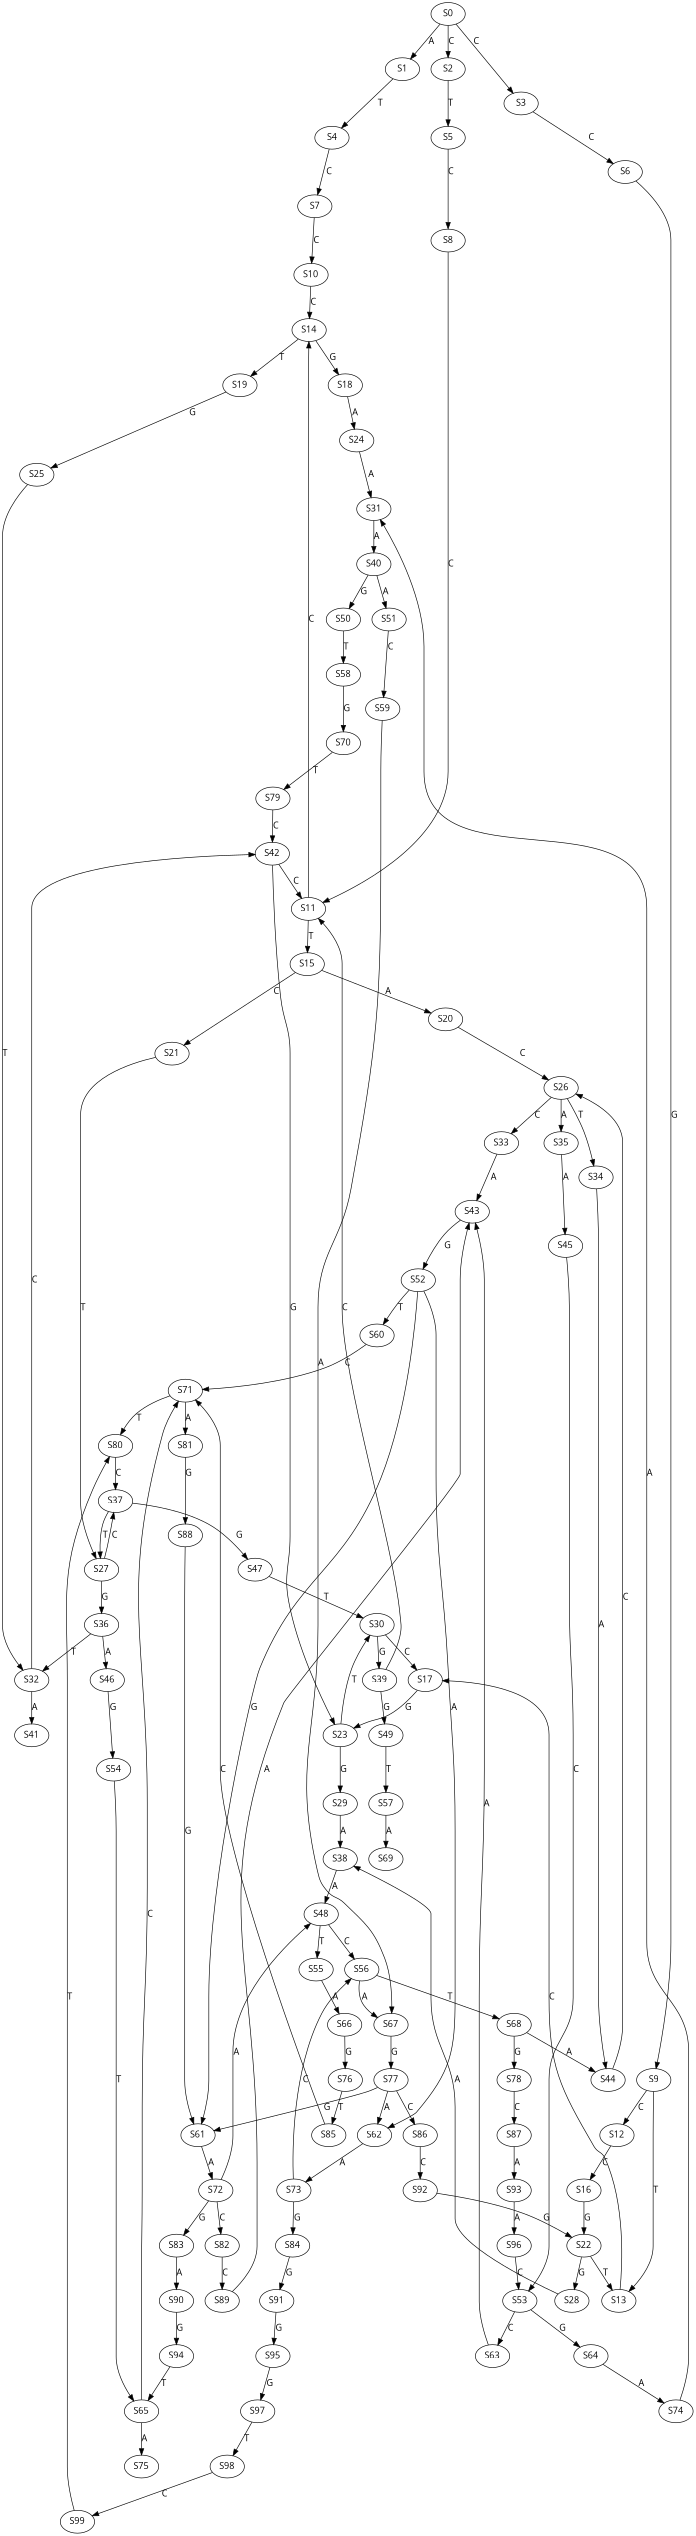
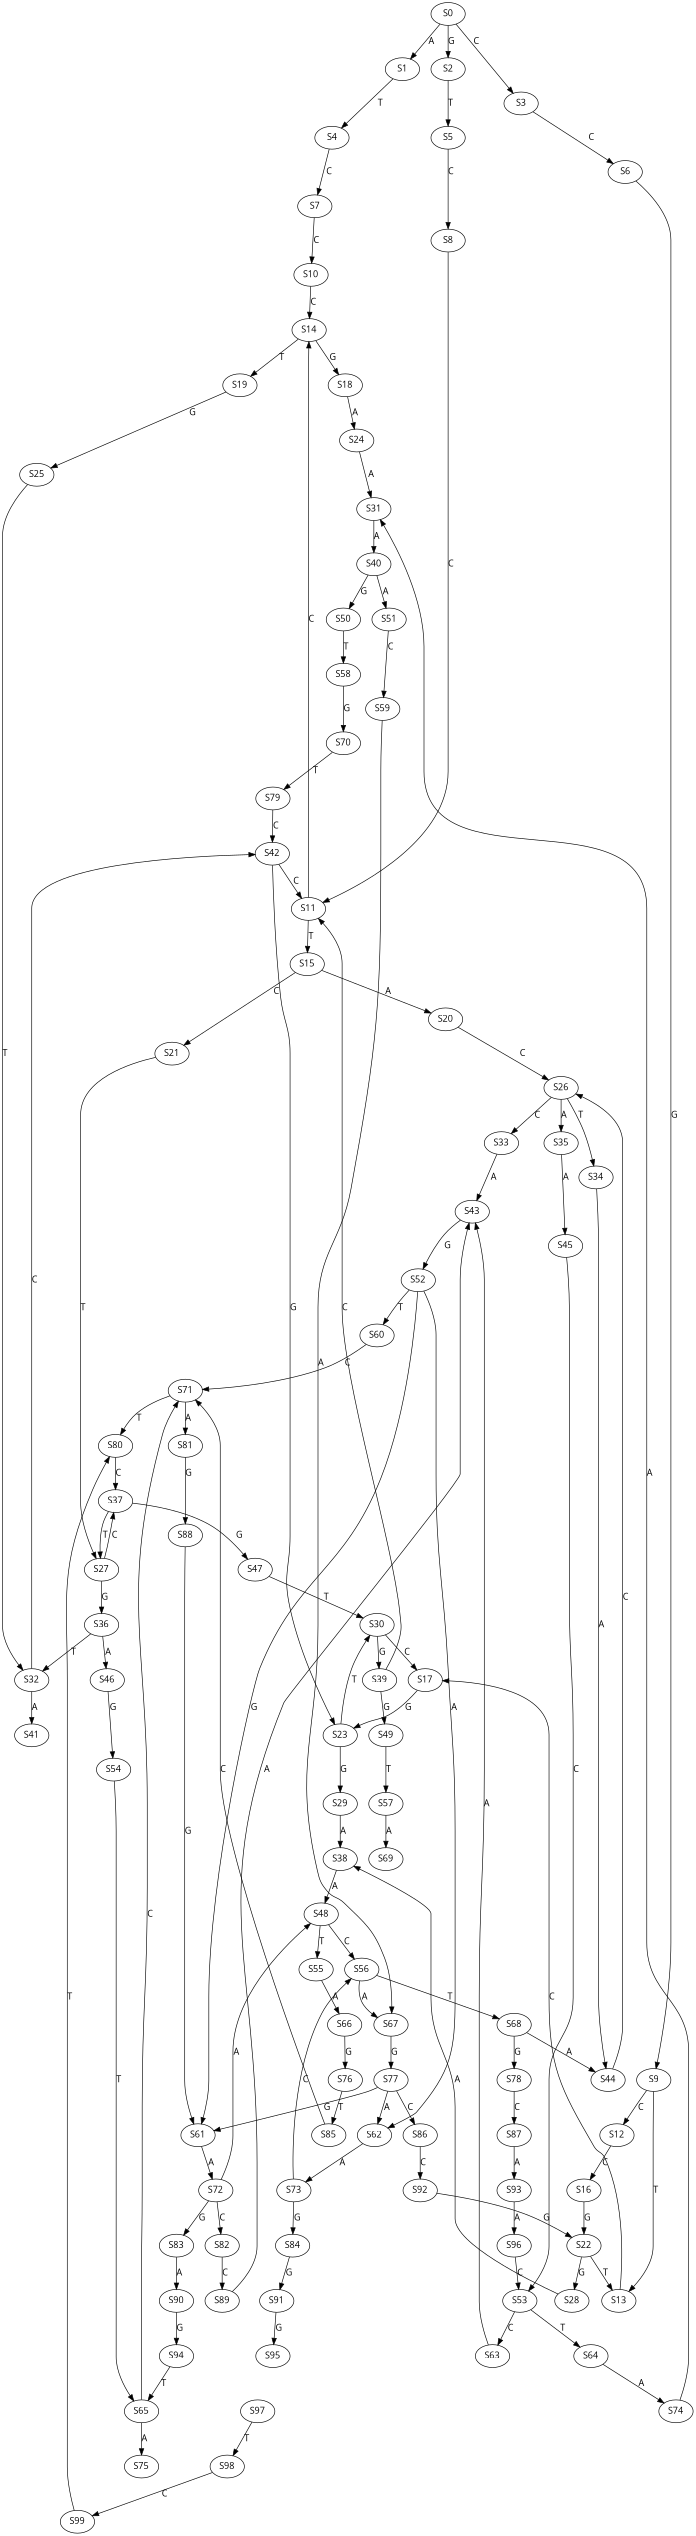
(452, 42) -> (452, 42)
(563, 2328) -> (563, 2328)
(266, 2381) -> none
